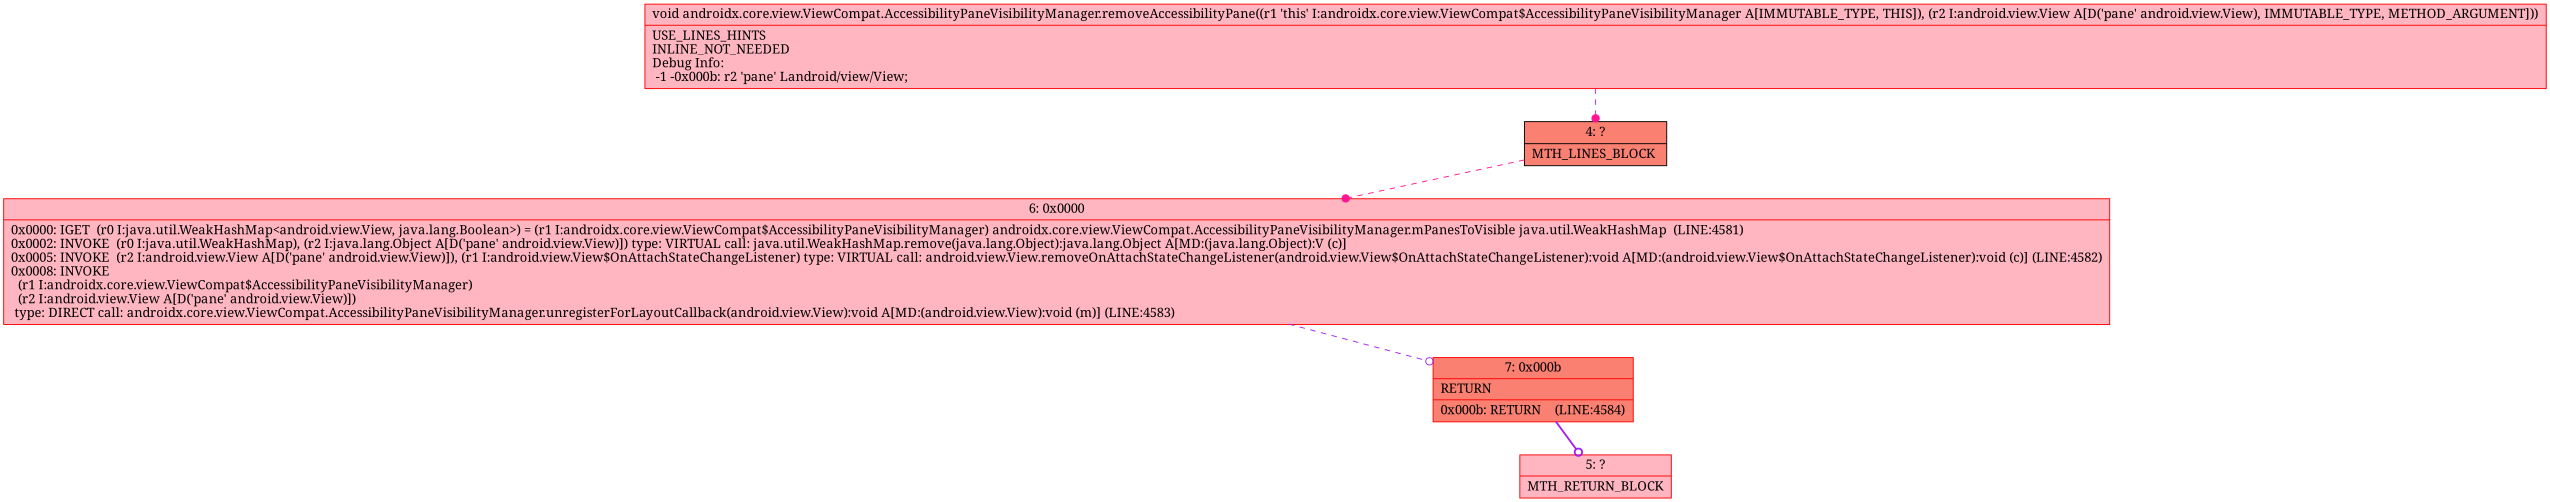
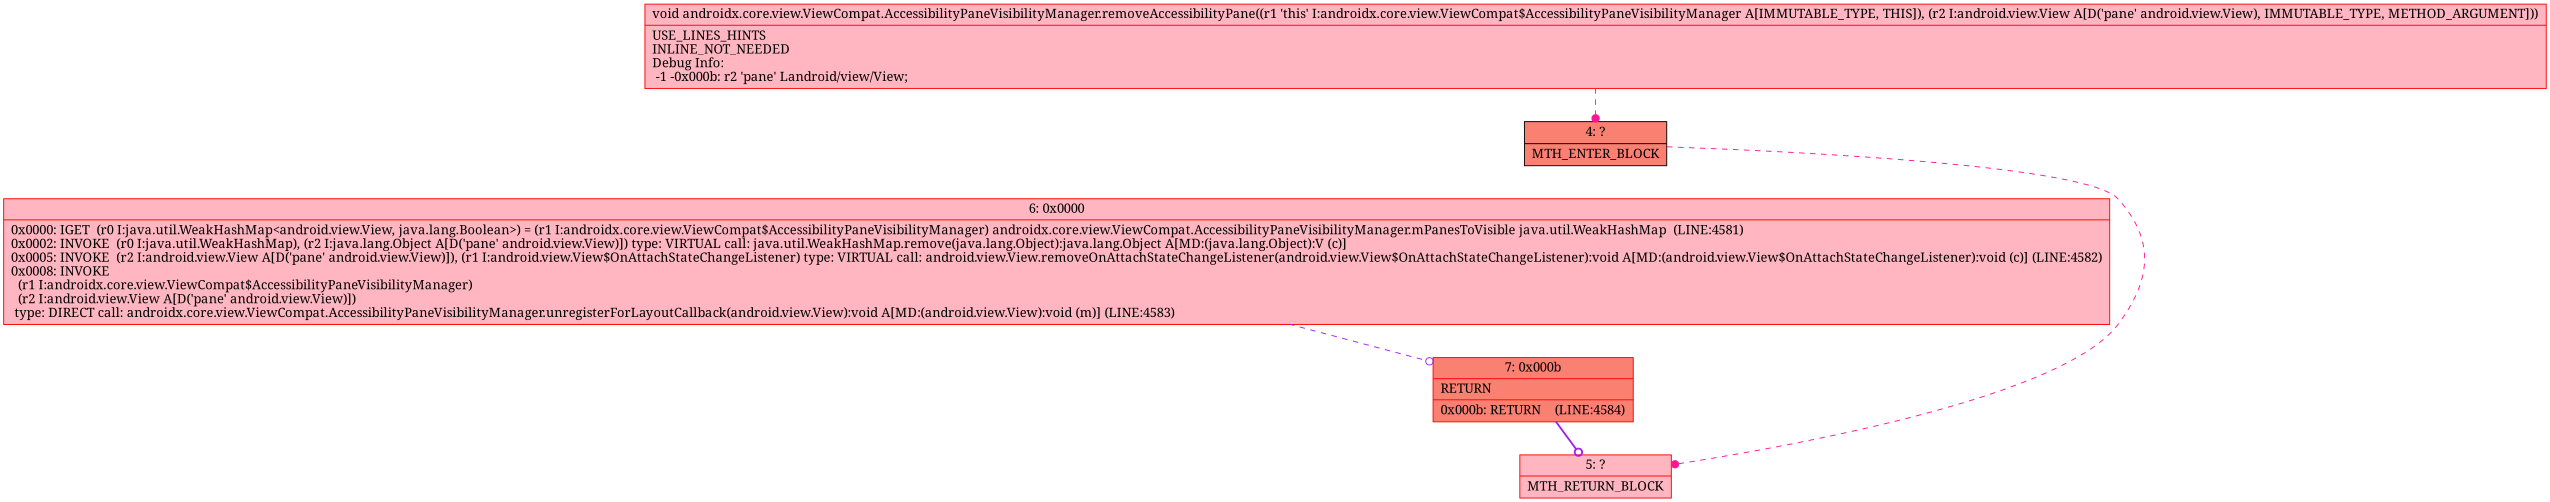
(1594, 154) -> (1596, 154)
(1437, 179) -> (2144, 266)
